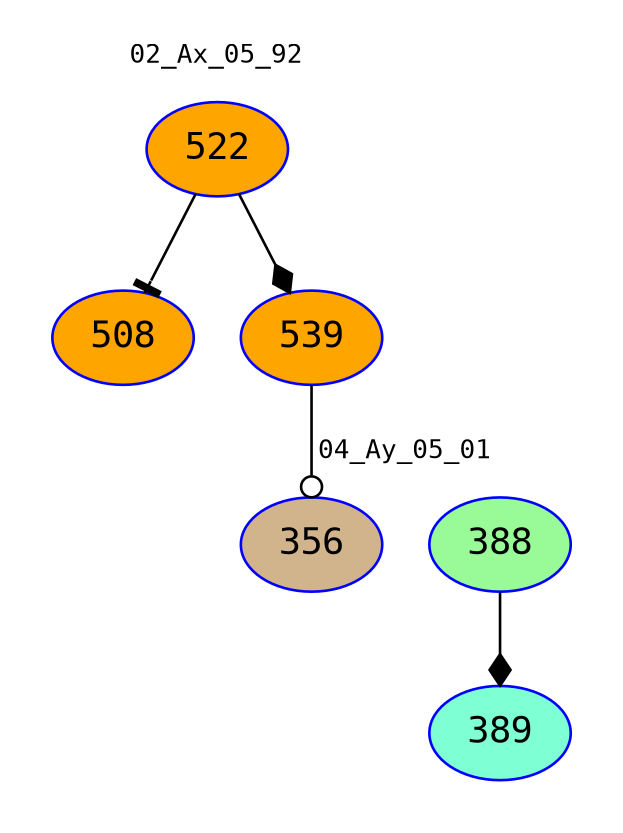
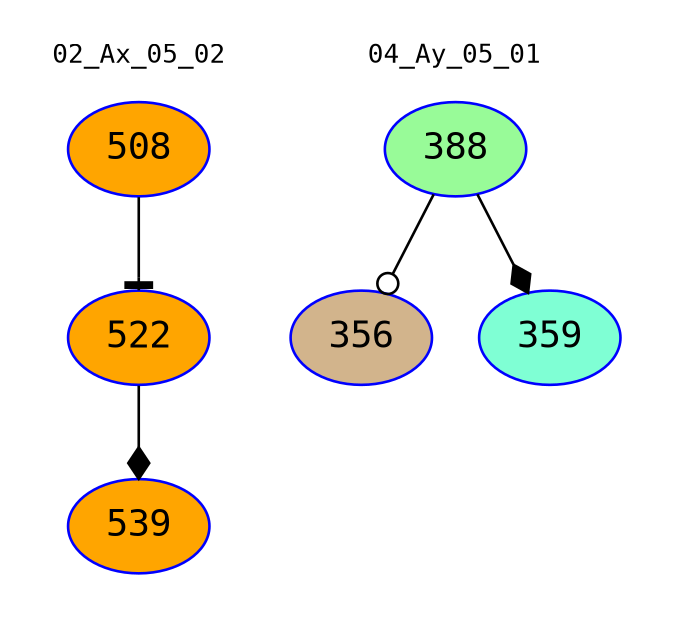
(217, 56) -> (140, 56)
(173, 237) -> (139, 237)
(312, 444) -> (413, 234)
(500, 733) -> (550, 338)
